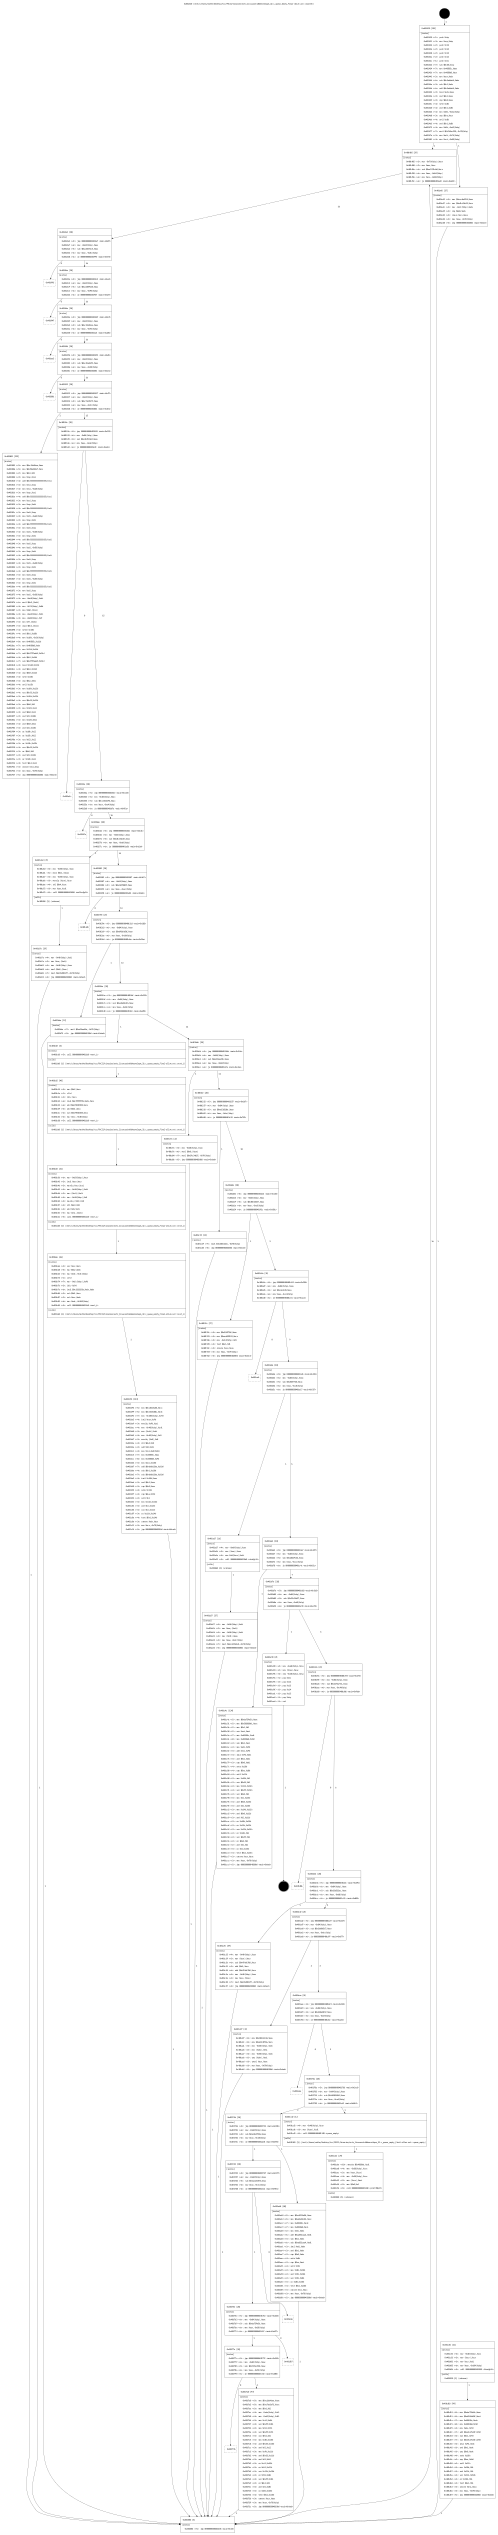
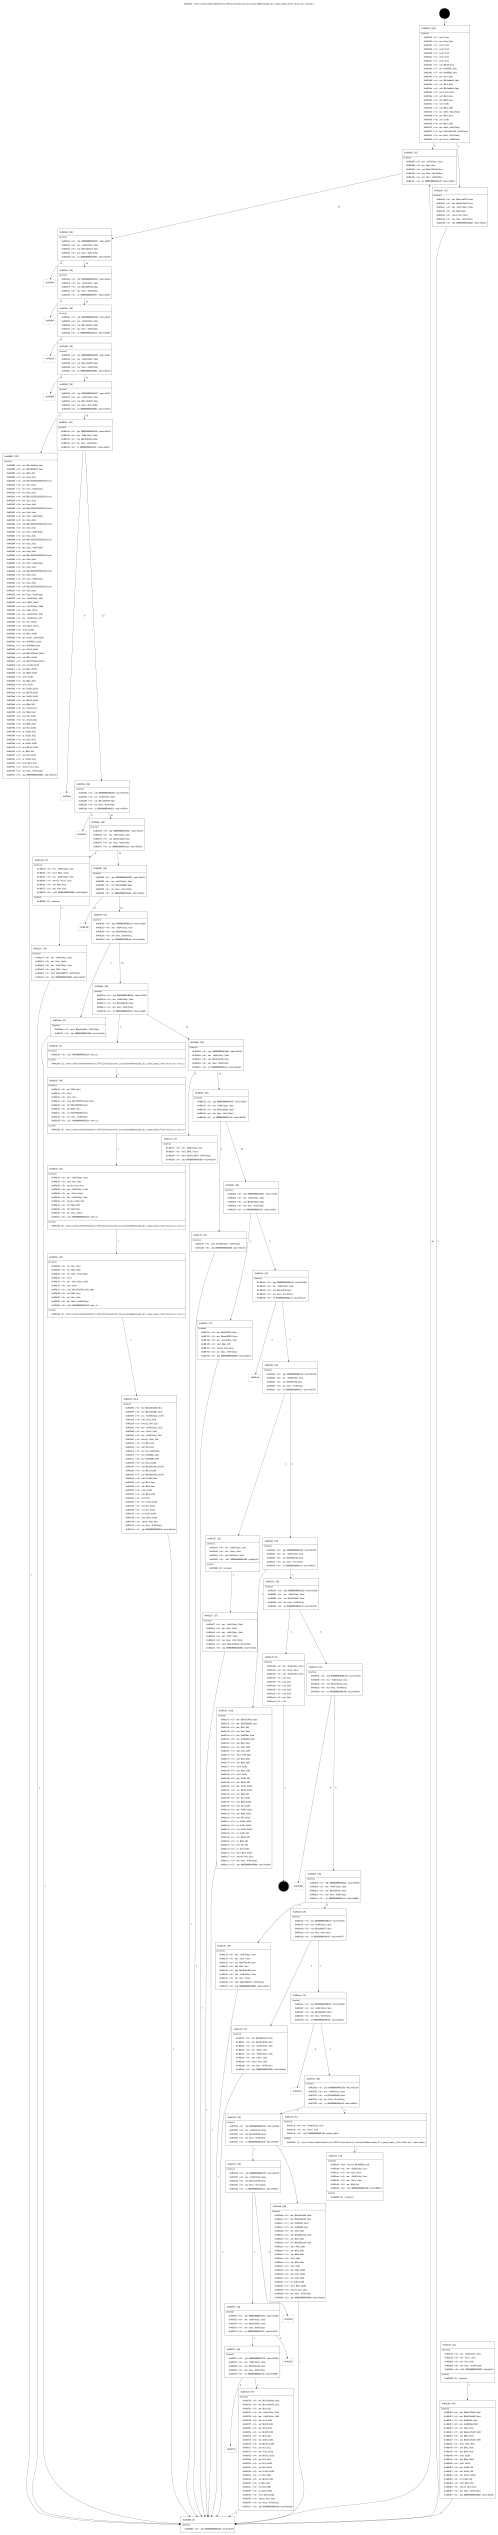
(85, 339) -> none
